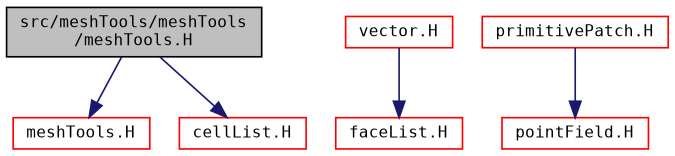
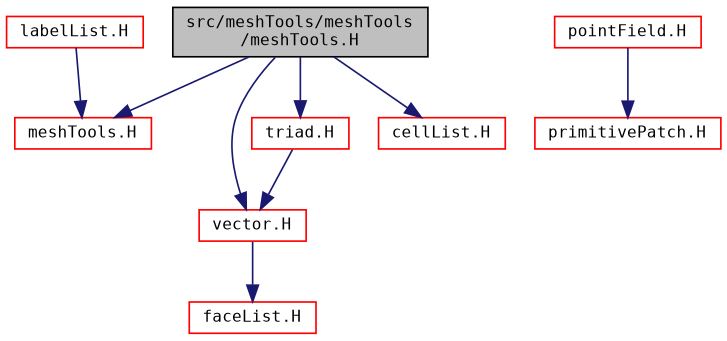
none -> (75, 32)
(575, 74) -> (628, 74)
none -> (235, 120)
none -> (300, 133)
